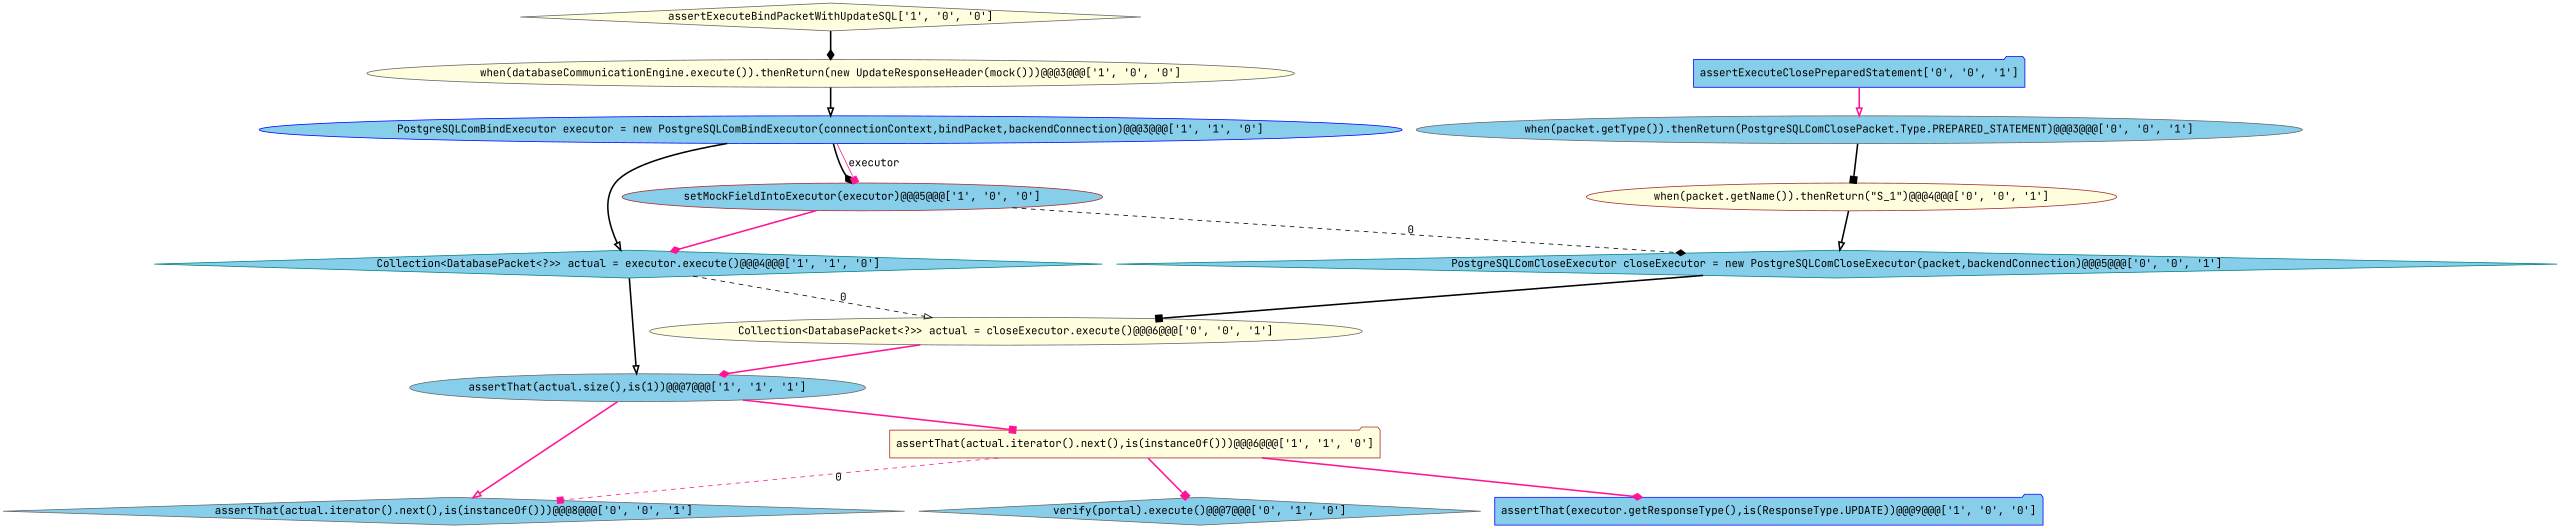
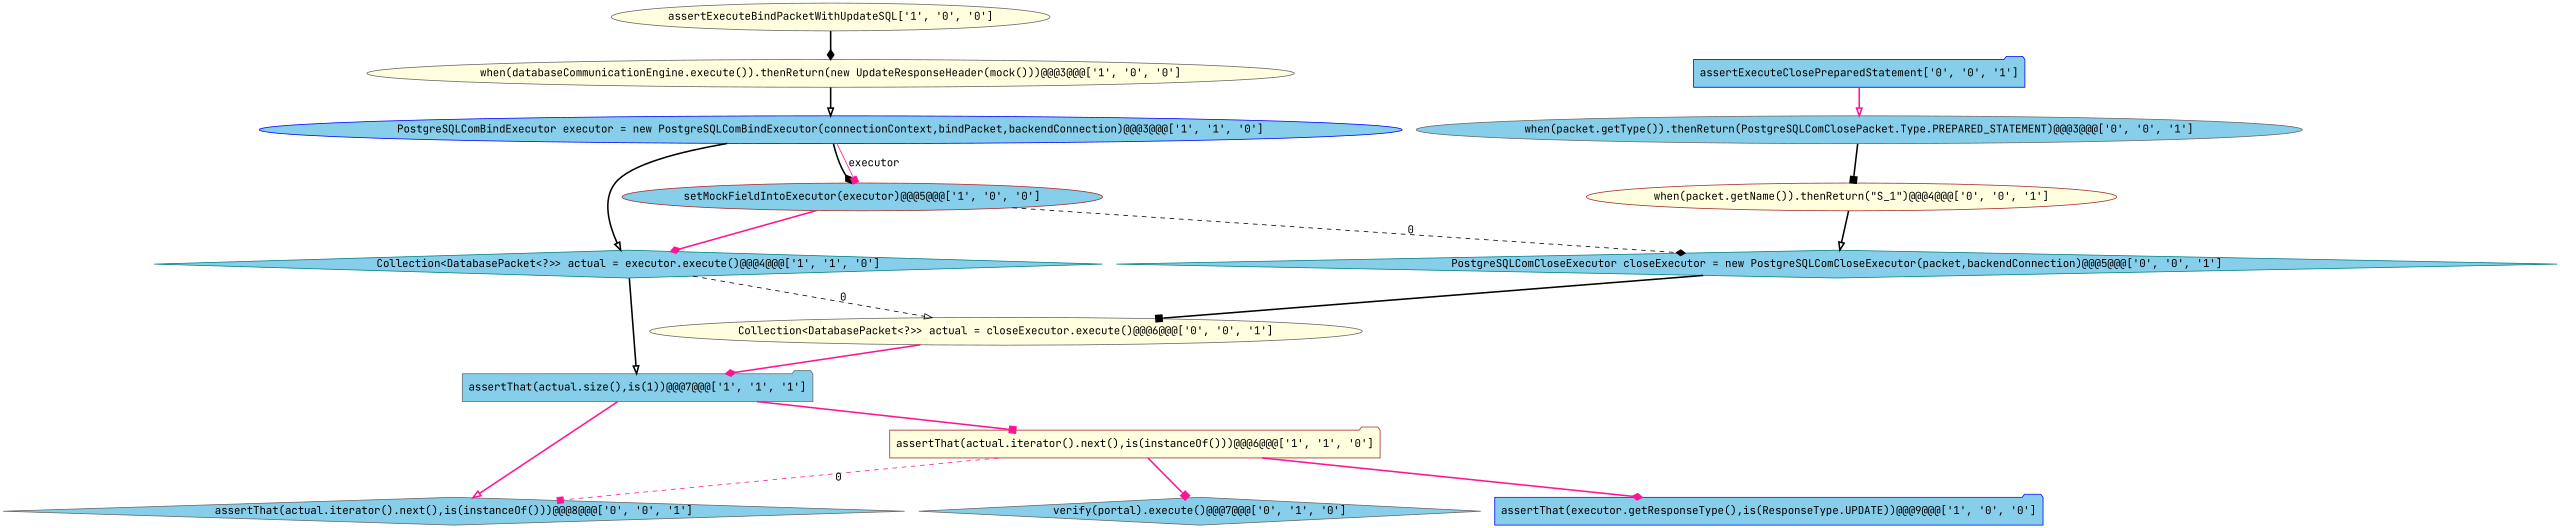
(831, 17) -> (831, 17)
(638, 388) -> (638, 388)
